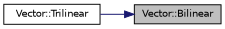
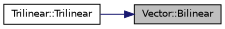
(52, 14) -> (52, 14)
